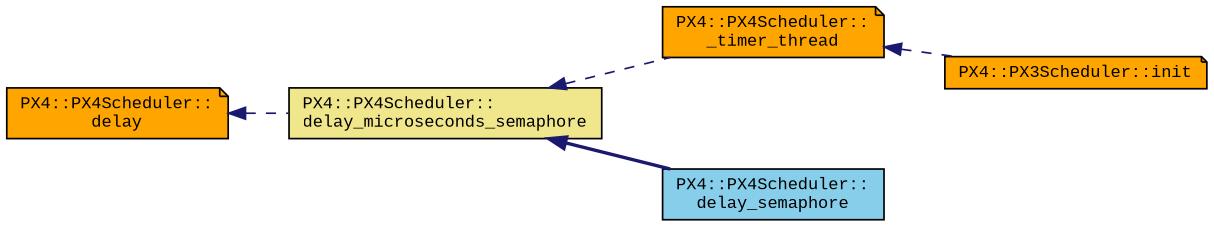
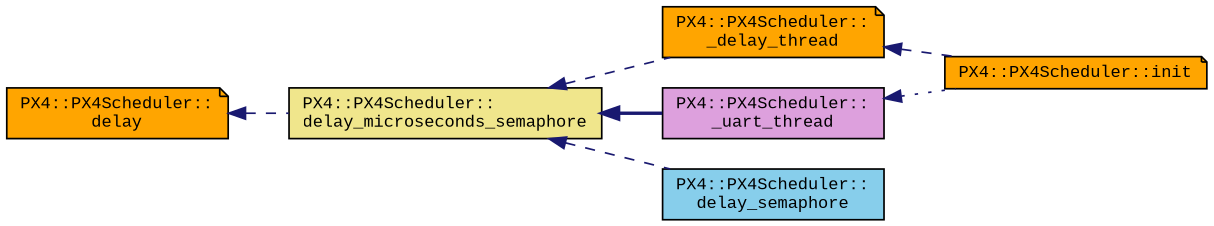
(773, 32) -> (773, 32)
(1076, 73) -> (1076, 73)
none -> (773, 113)
(618, 156) -> (618, 156)
